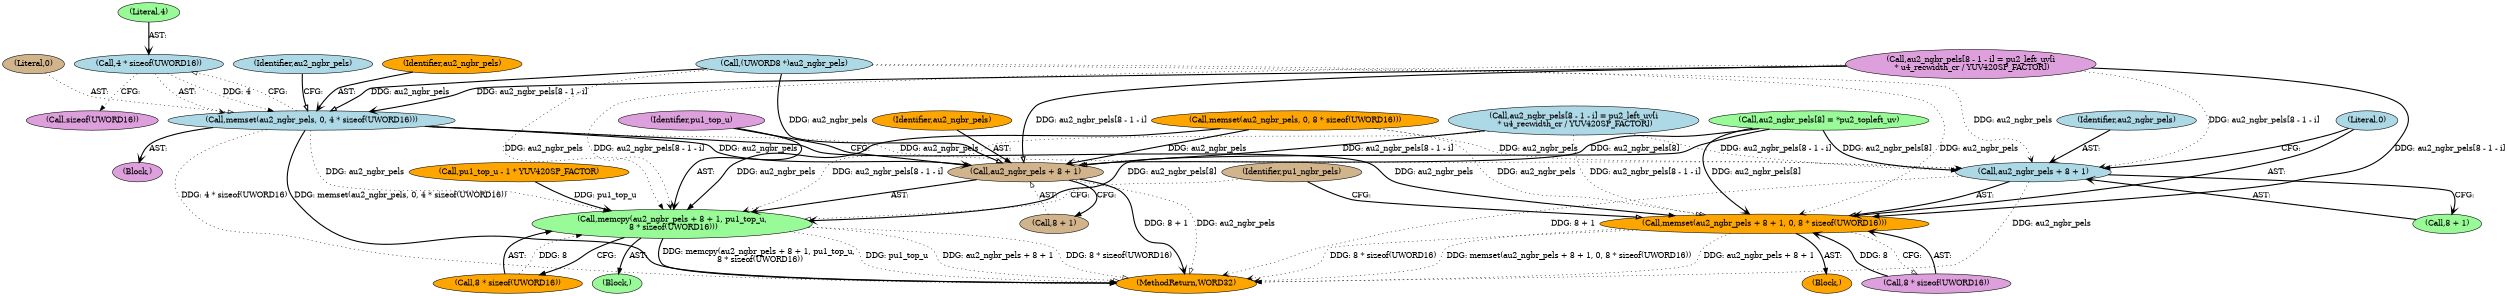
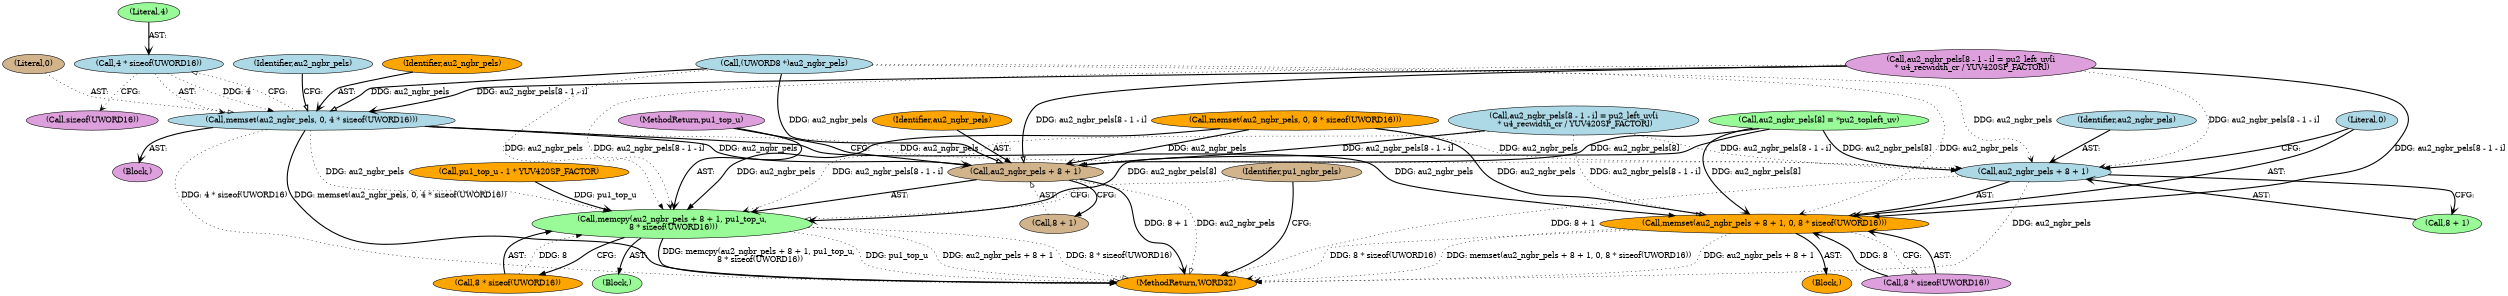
(120, 89) -> (120, 89)
(692, 121) -> (692, 121)
(1529, 193) -> (1529, 193)
(1470, 208) -> (1279, 241)
